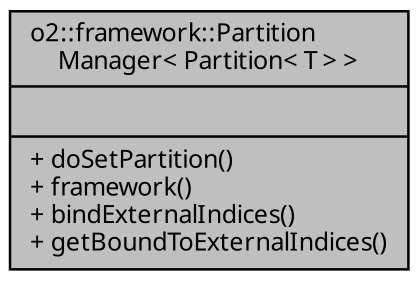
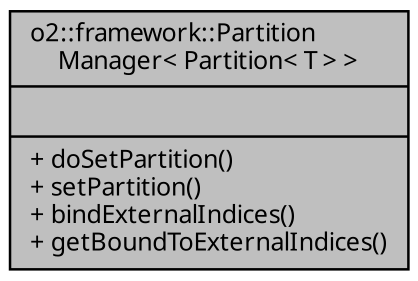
(111, 188) -> (117, 188)
